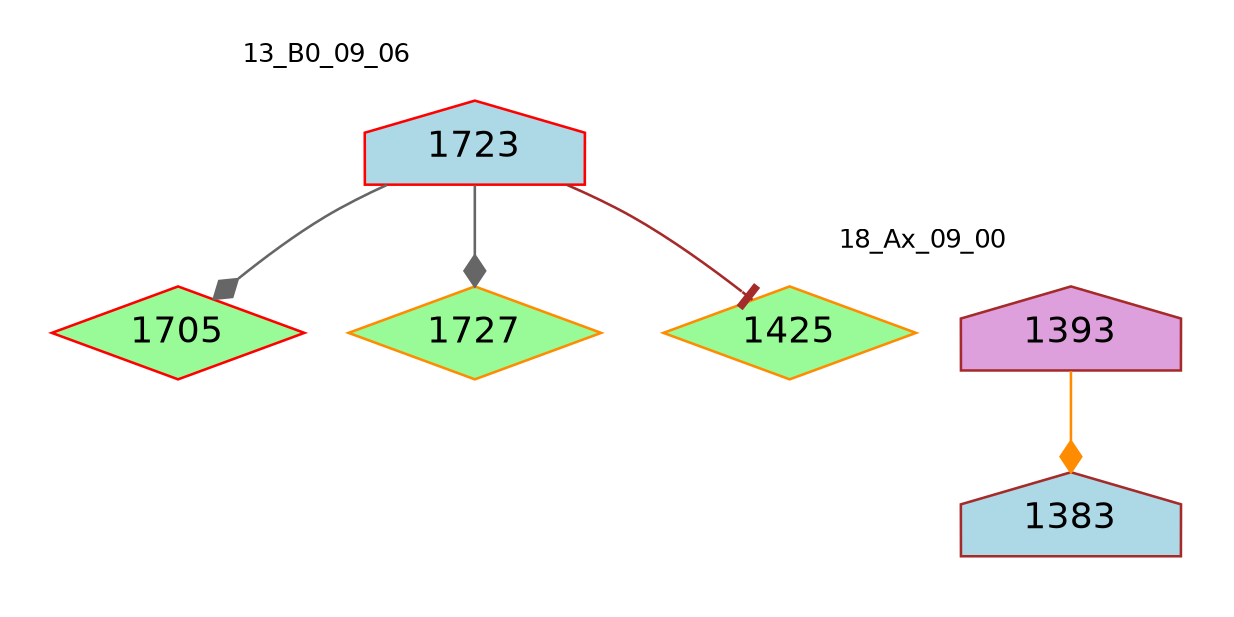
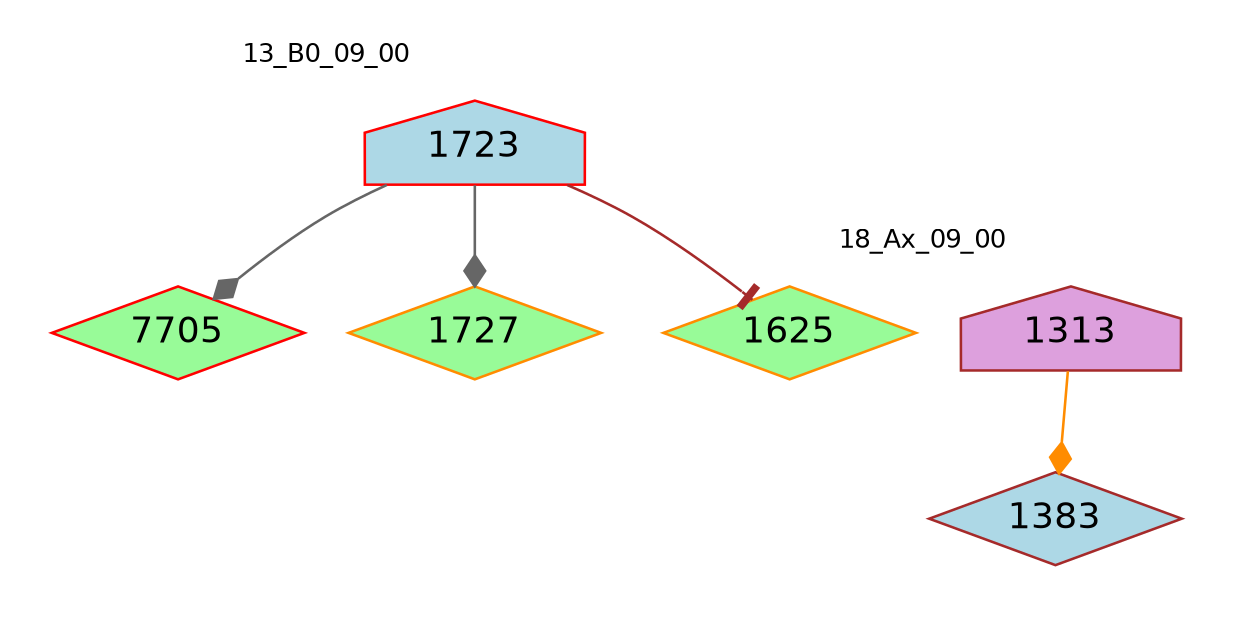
(326, 55) -> (326, 55)
(178, 333) -> (178, 333)
(790, 333) -> (790, 333)
(1071, 333) -> (1071, 333)
(1071, 519) -> (1055, 519)
